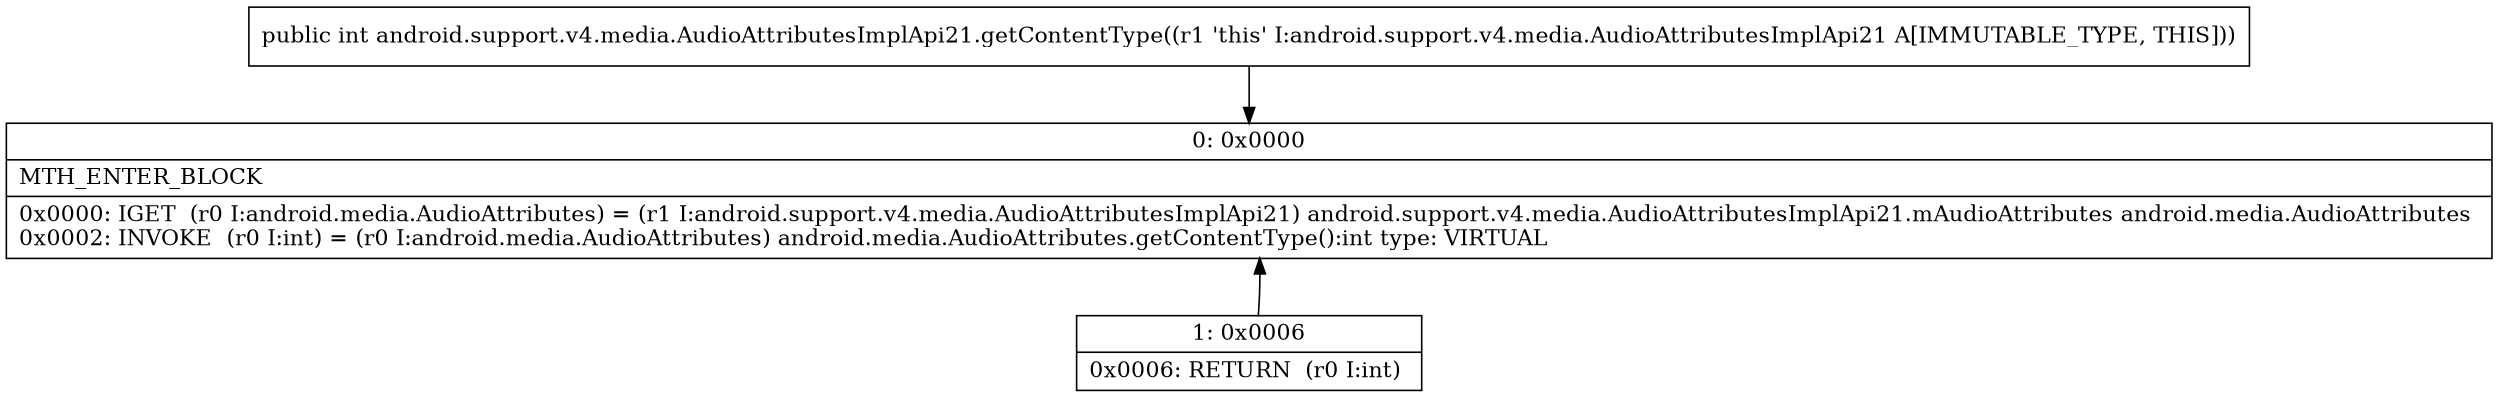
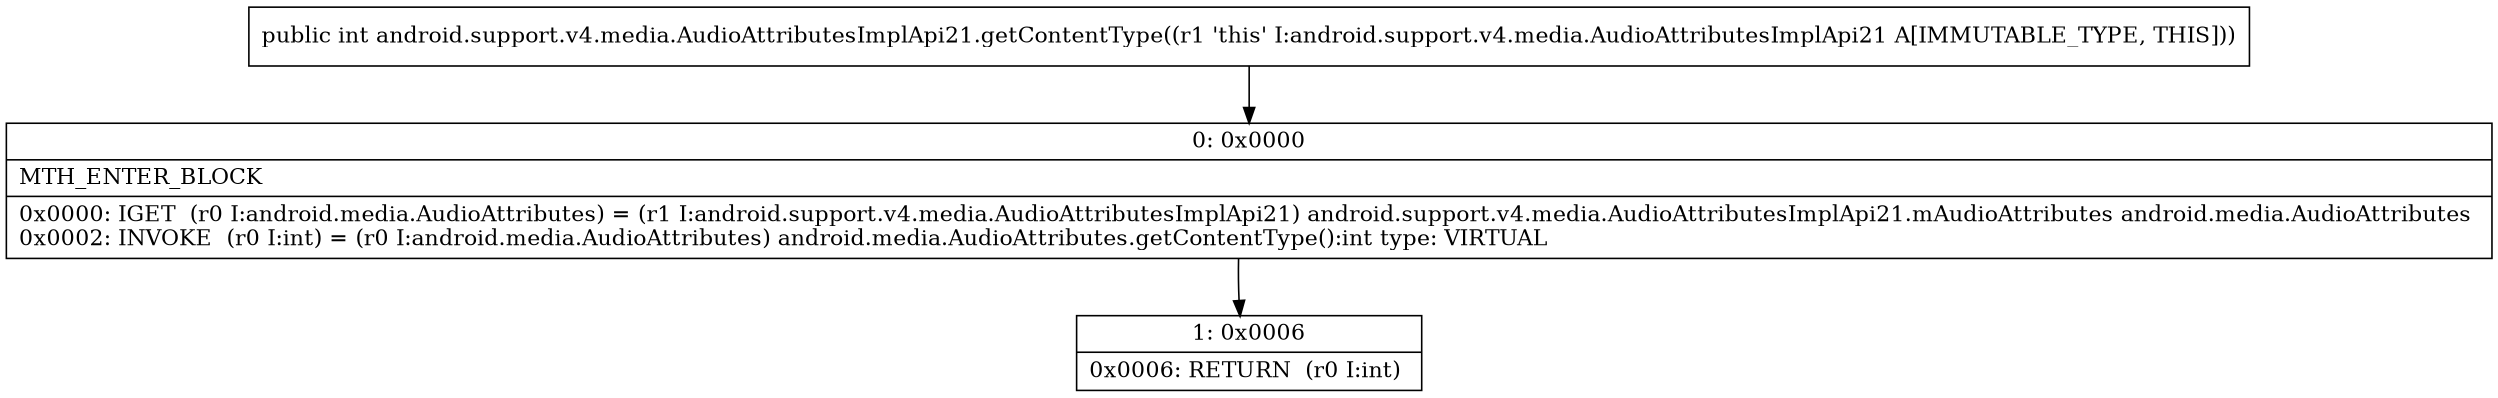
(1259, 295) -> (1238, 279)
